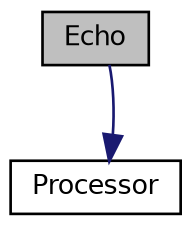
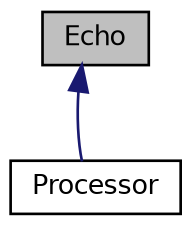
(113, 100) -> (78, 127)
